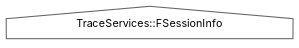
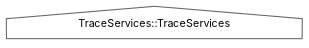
(150, 24) -> (154, 24)
